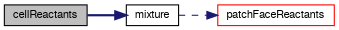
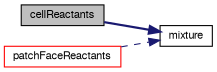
(193, 15) -> (135, 44)
